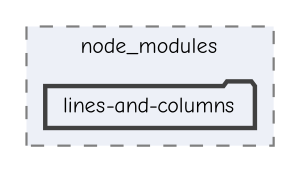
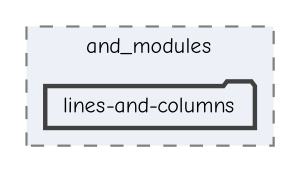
(150, 47) -> (150, 47)
